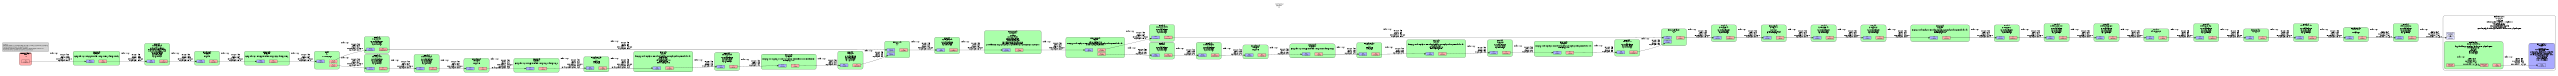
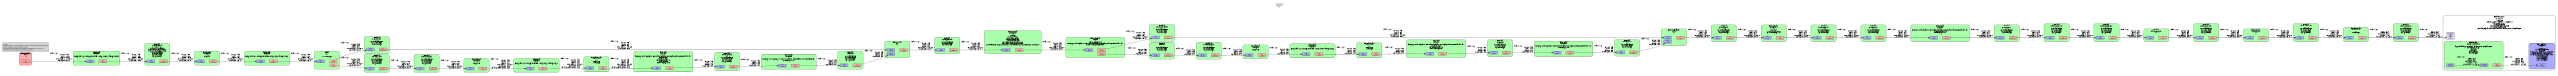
(2450, 65) -> (2450, 65)
(2484, 65) -> (2484, 65)
